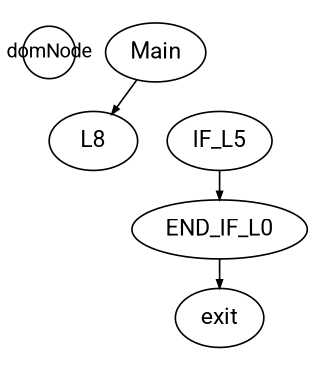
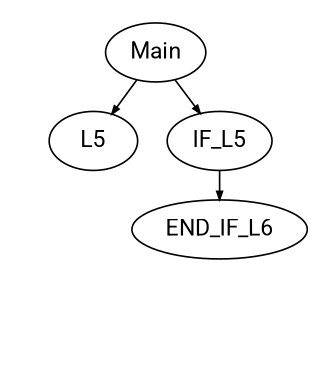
(49, 52) -> none
none -> (185, 93)
(93, 141) -> (93, 141)
(220, 229) -> (220, 229)
(220, 318) -> none
